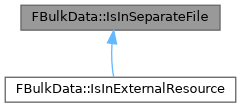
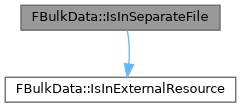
(112, 60) -> (129, 47)
